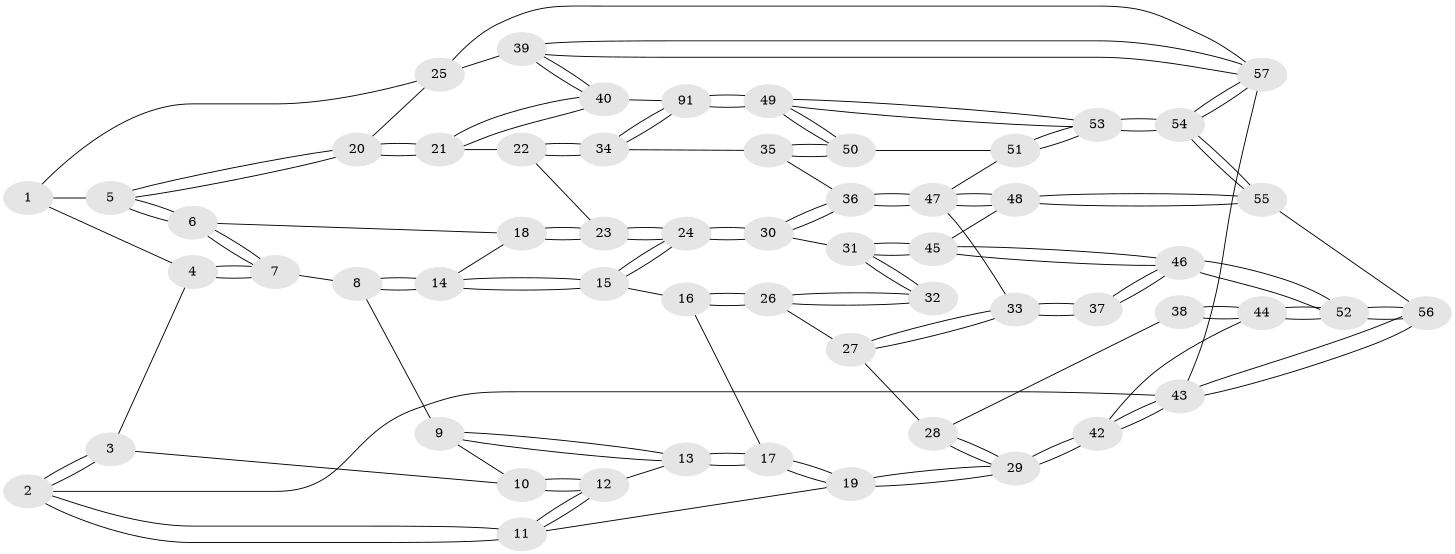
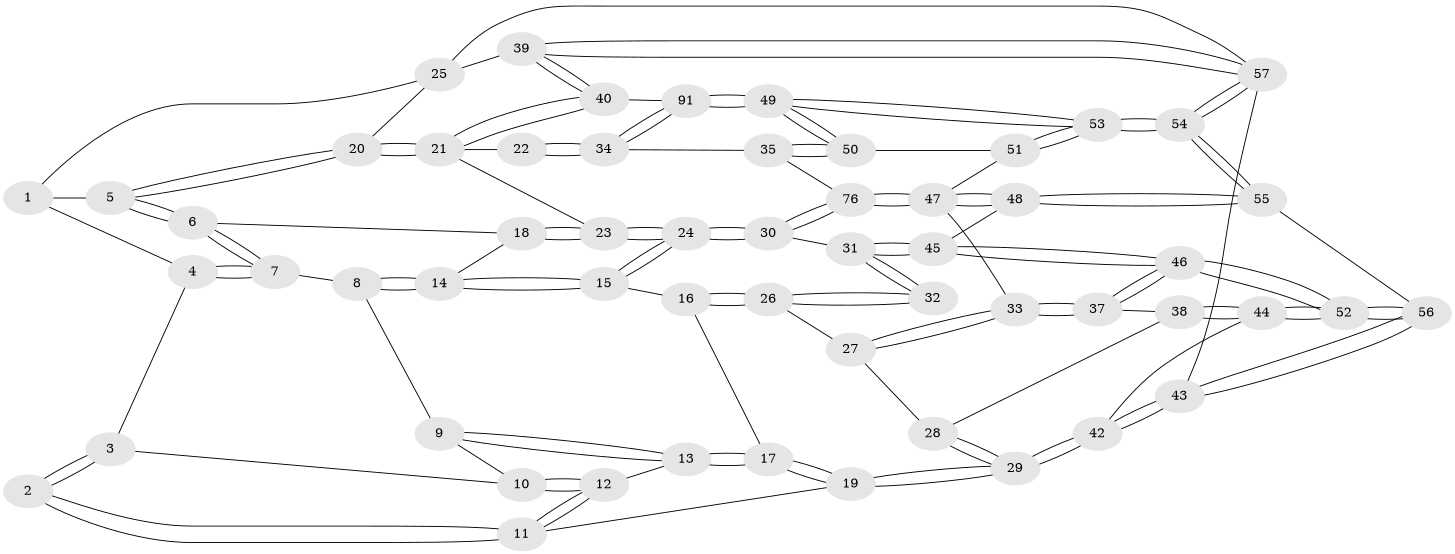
(563, 192) -> (522, 192)
(851, 200) -> (851, 200)
none -> (1139, 311)
(590, 392) -> none
